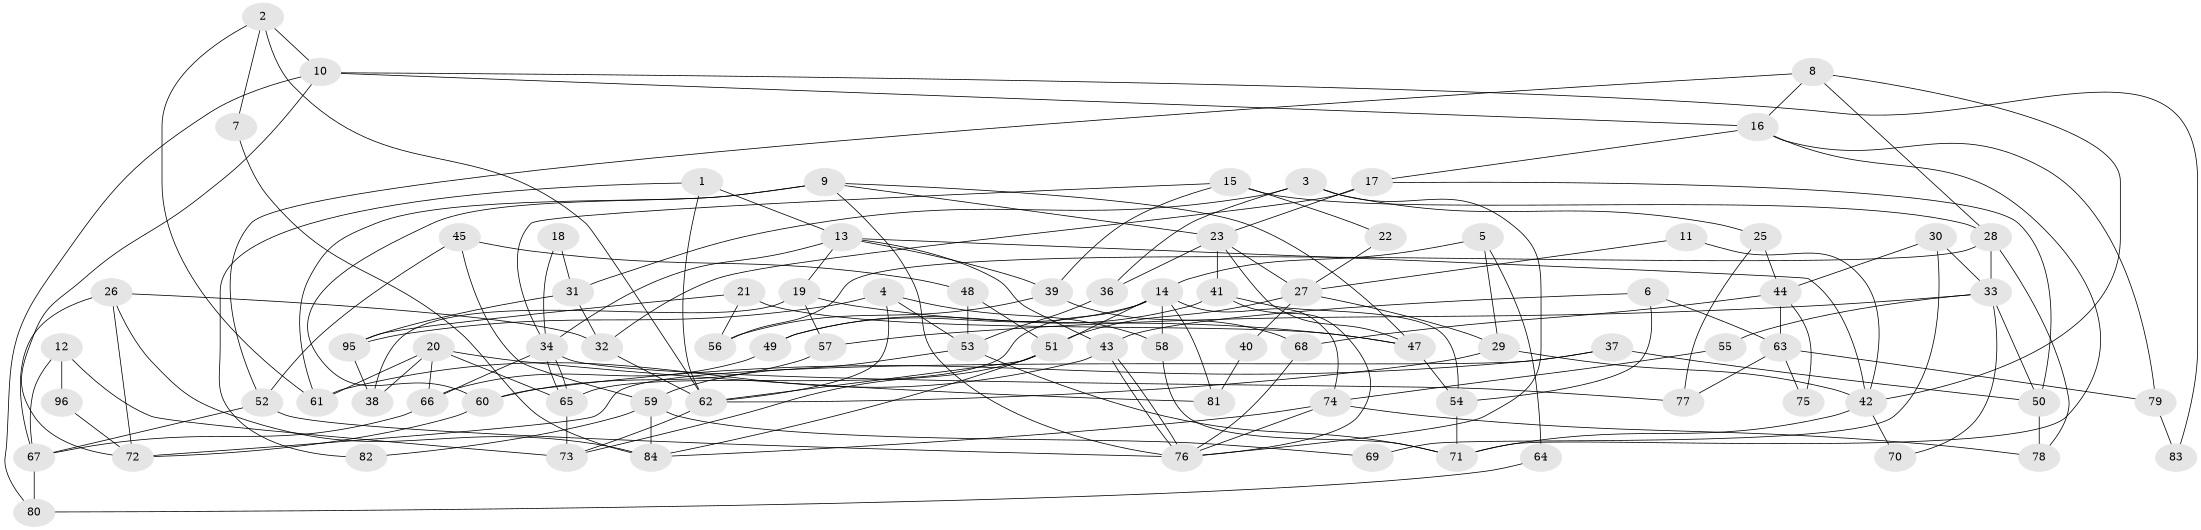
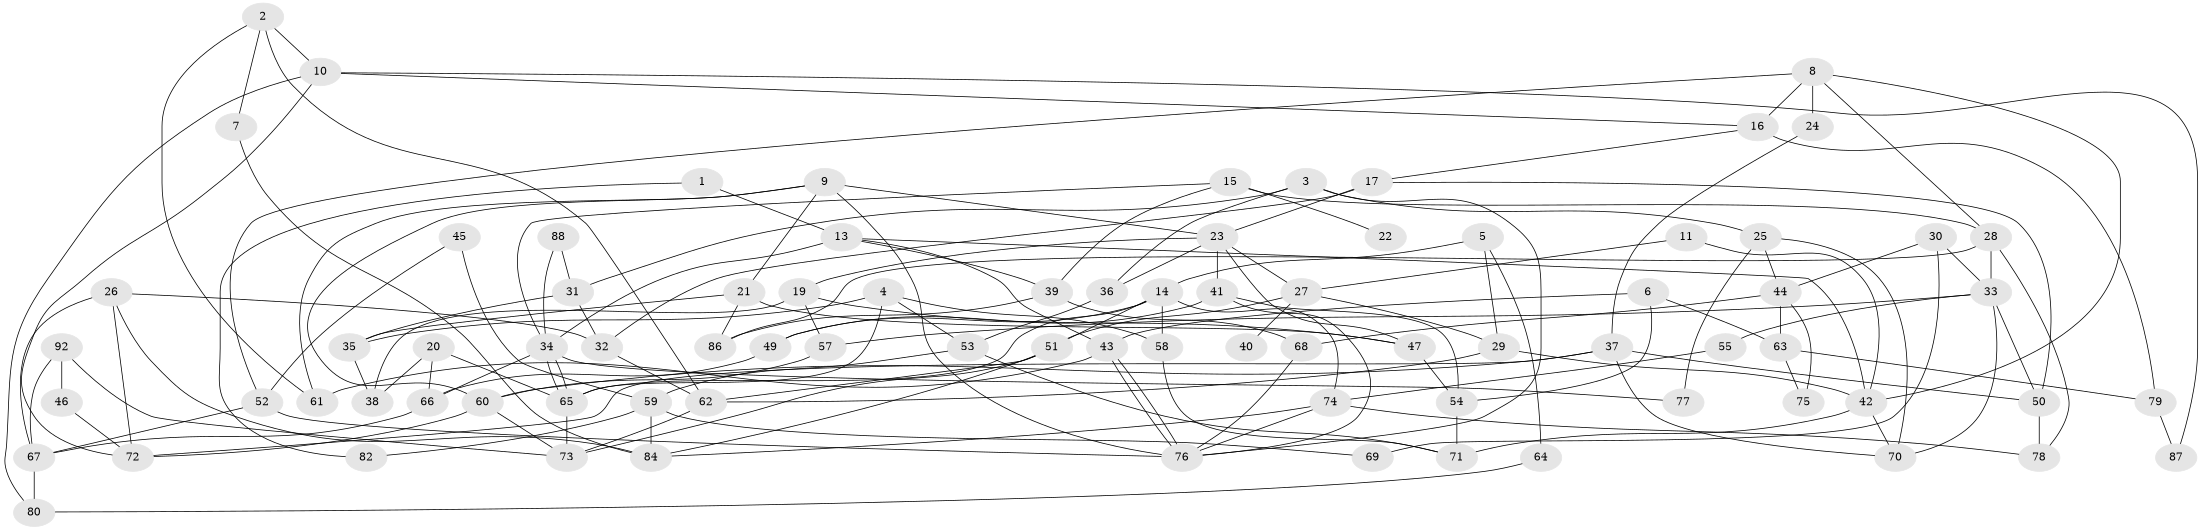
none -> (1813, 127)
(1129, 203) -> (785, 237)
(558, 237) -> (558, 237)
(1343, 265) -> none
(815, 272) -> (1005, 249)
(684, 283) -> none
(968, 292) -> none
none -> (1898, 313)
(62, 347) -> (62, 347)
(350, 347) -> (350, 347)
(715, 347) -> (715, 347)
(858, 373) -> (751, 381)
(373, 376) -> none
(1727, 378) -> none
(62, 403) -> (62, 403)
(1214, 403) -> none
none -> (512, 422)
(2024, 431) -> none
none -> (1751, 442)
(2176, 458) -> (2176, 458)
